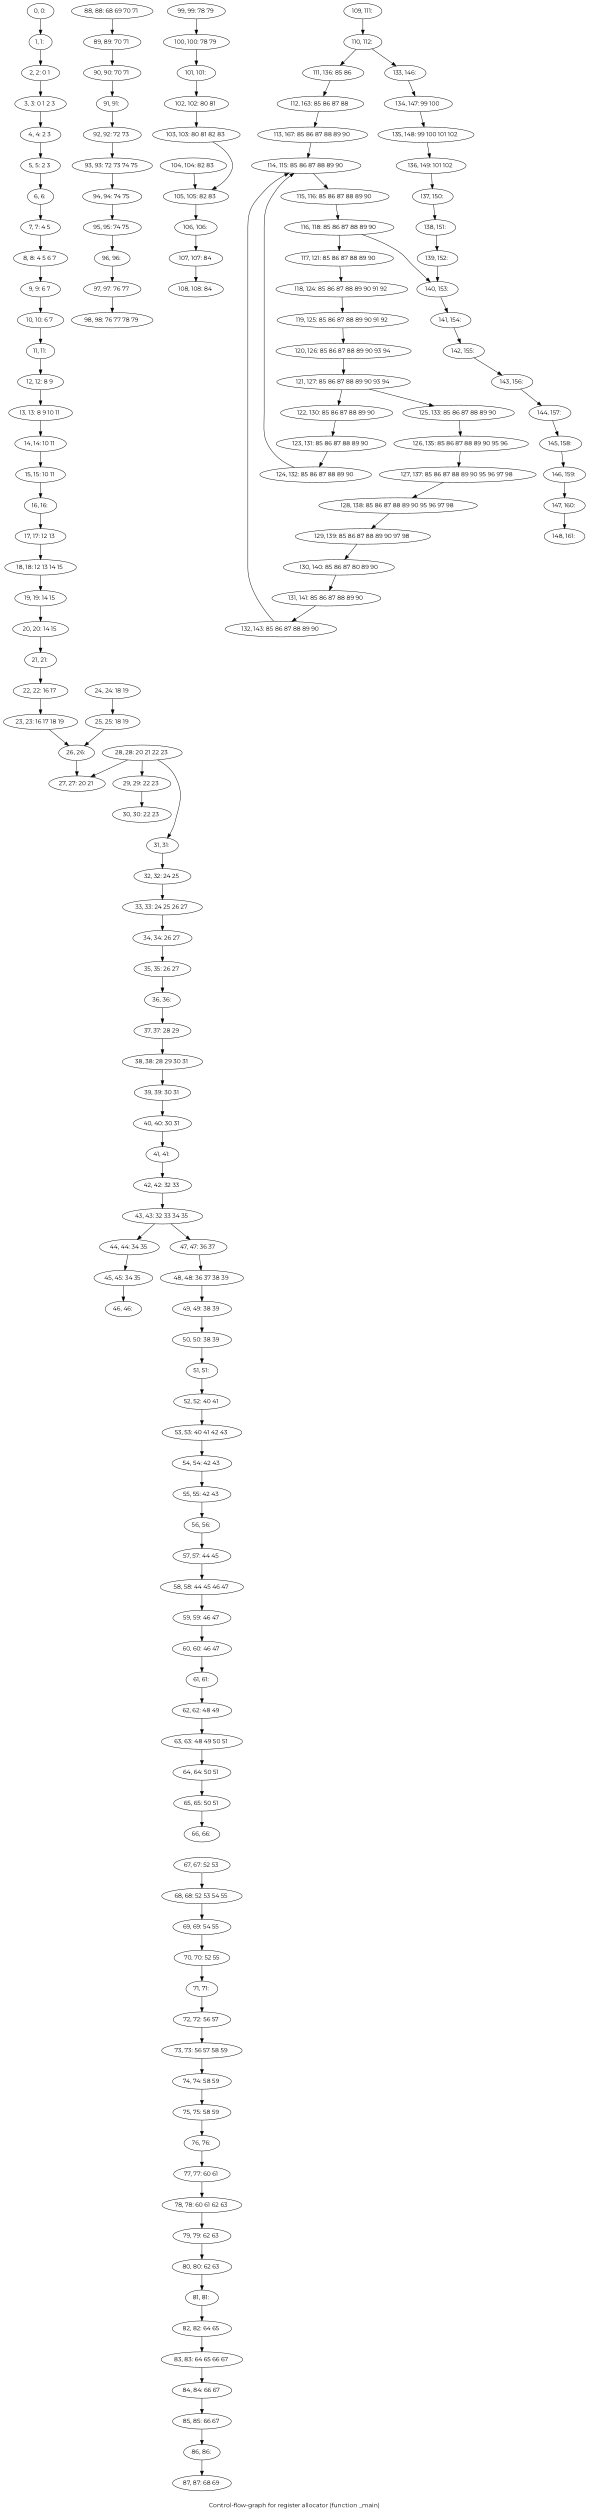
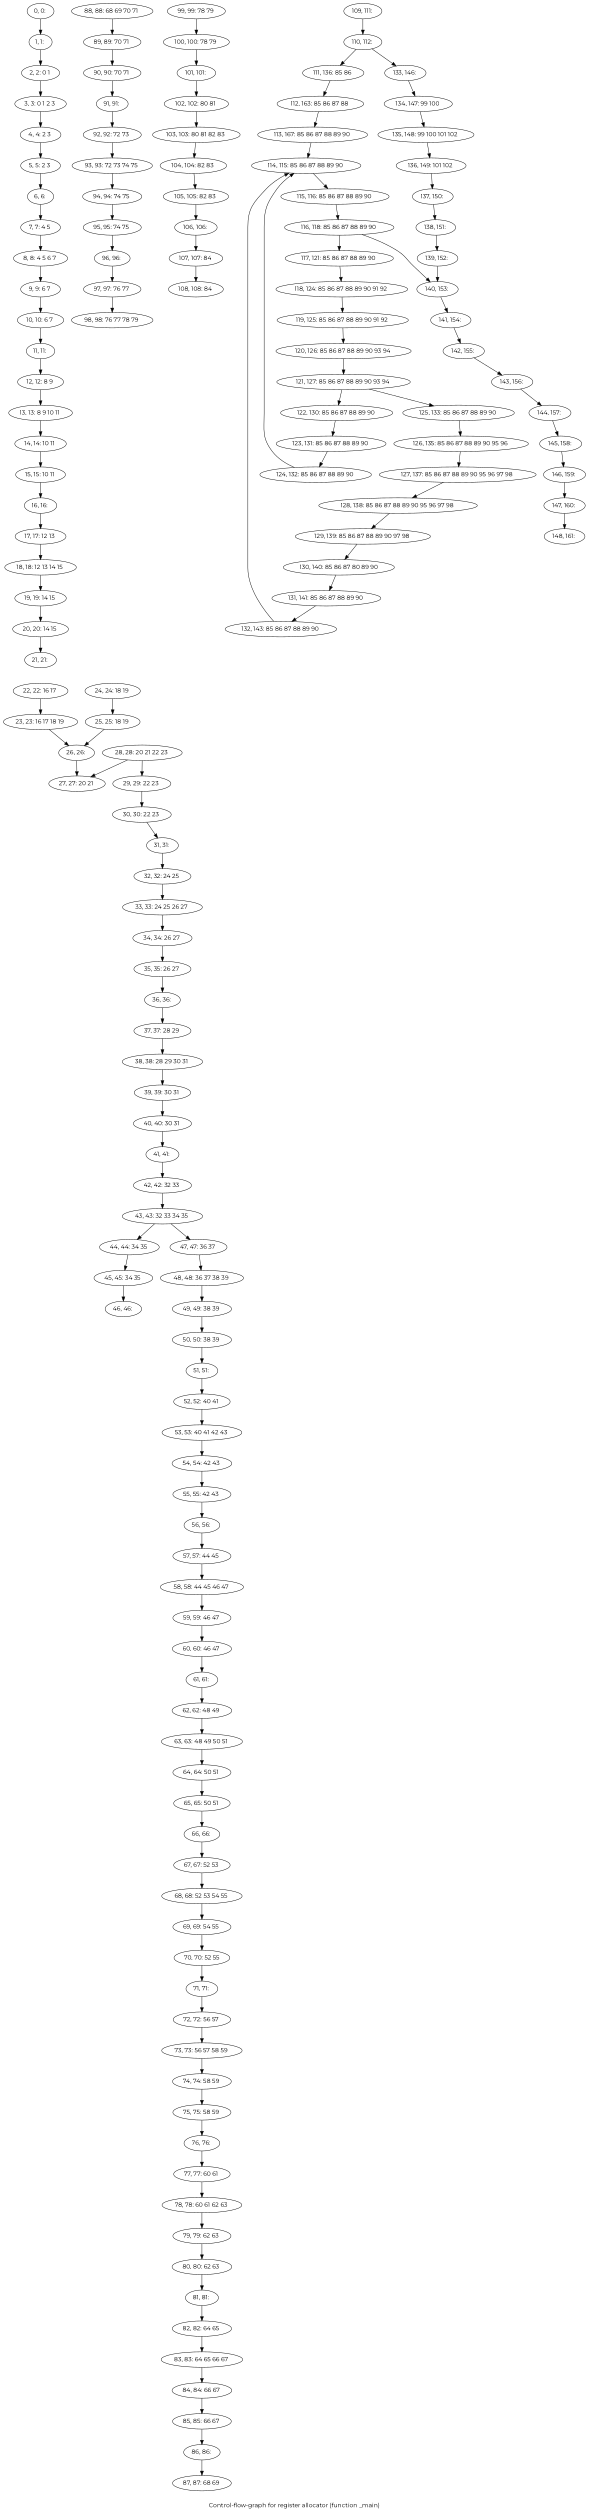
(233, 164) -> (195, 148)
(41, 673) -> none
(180, 794) -> (151, 828)
none -> (202, 1848)
